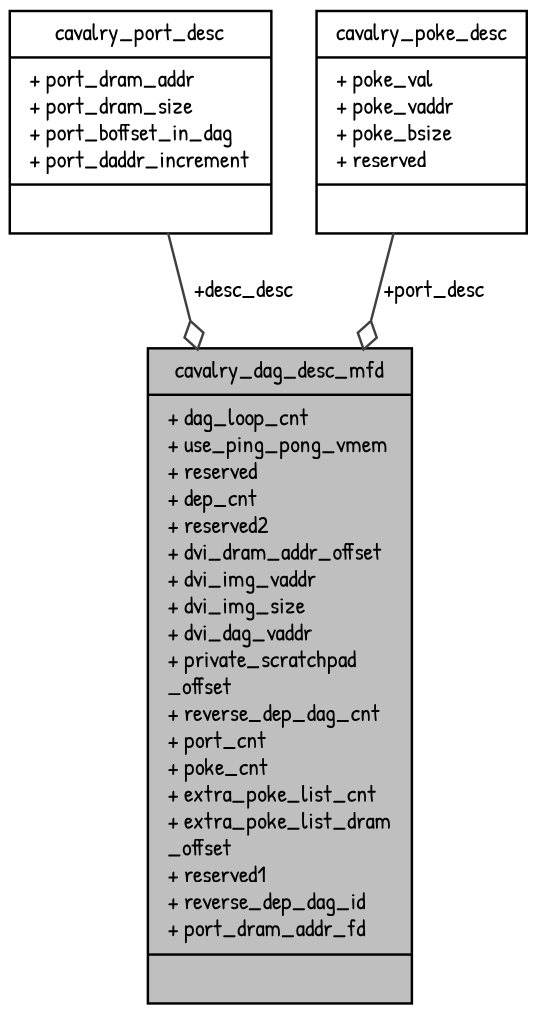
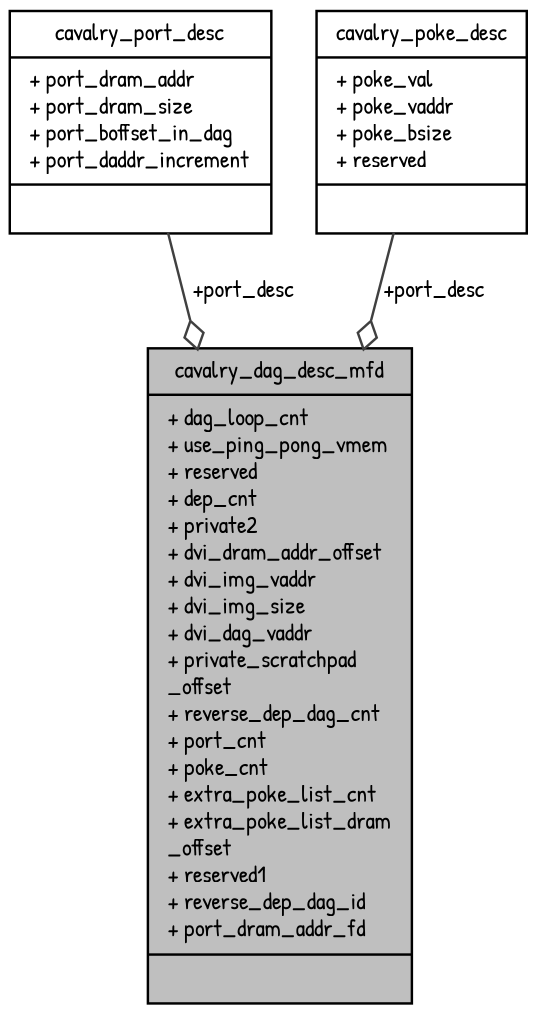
(241, 291) -> (241, 291)
(219, 526) -> (213, 526)
